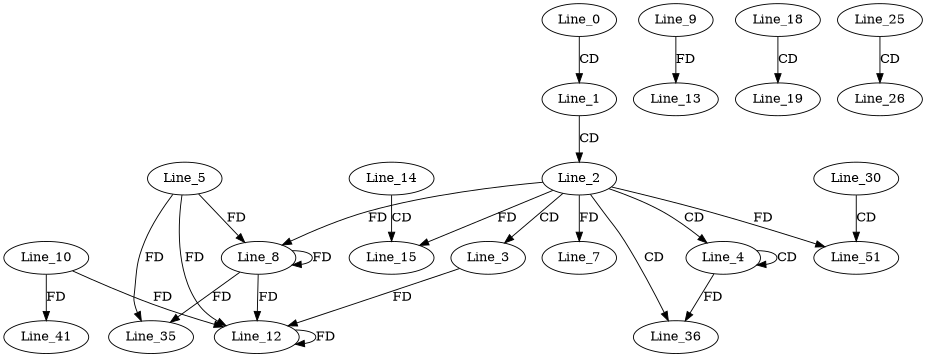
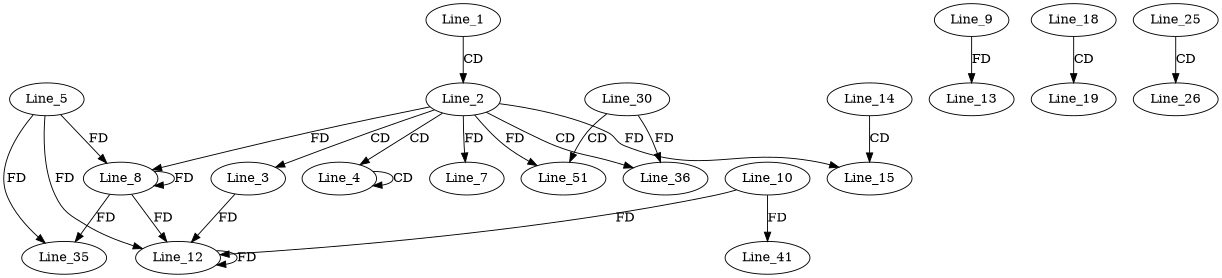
(579, 20) -> none
(702, 294) -> (649, 134)
